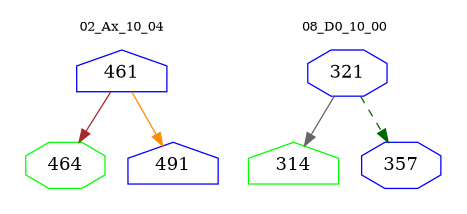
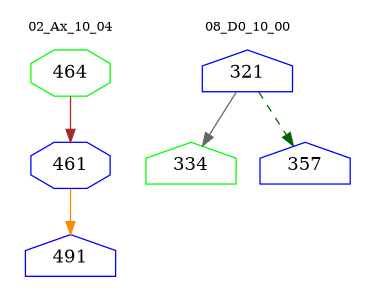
(122, 73) -> (71, 165)
(347, 73) -> (247, 73)
(98, 112) -> (71, 113)
(294, 165) -> (191, 165)
(401, 165) -> (305, 165)
